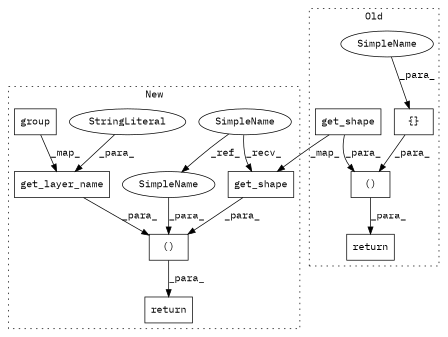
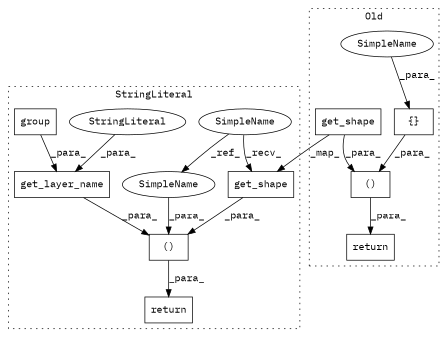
(154, 95) -> (154, 95)
(66, 153) -> (68, 153)
